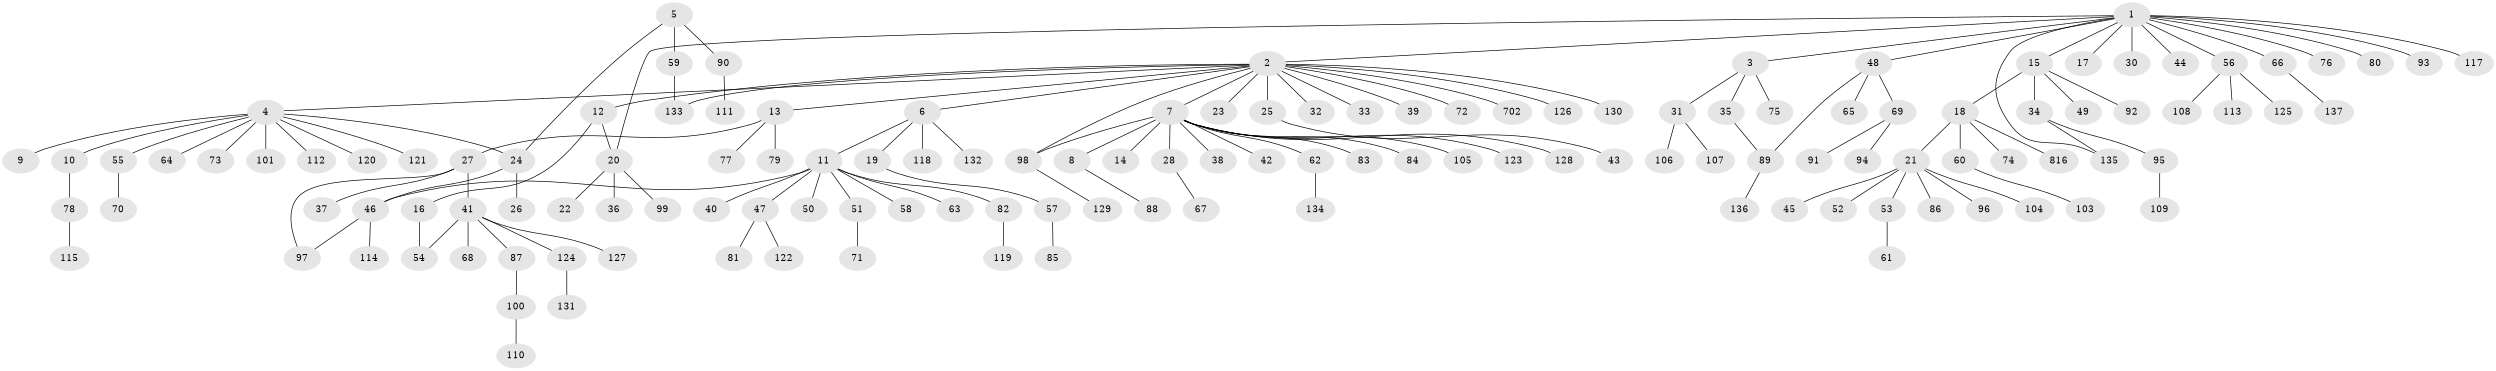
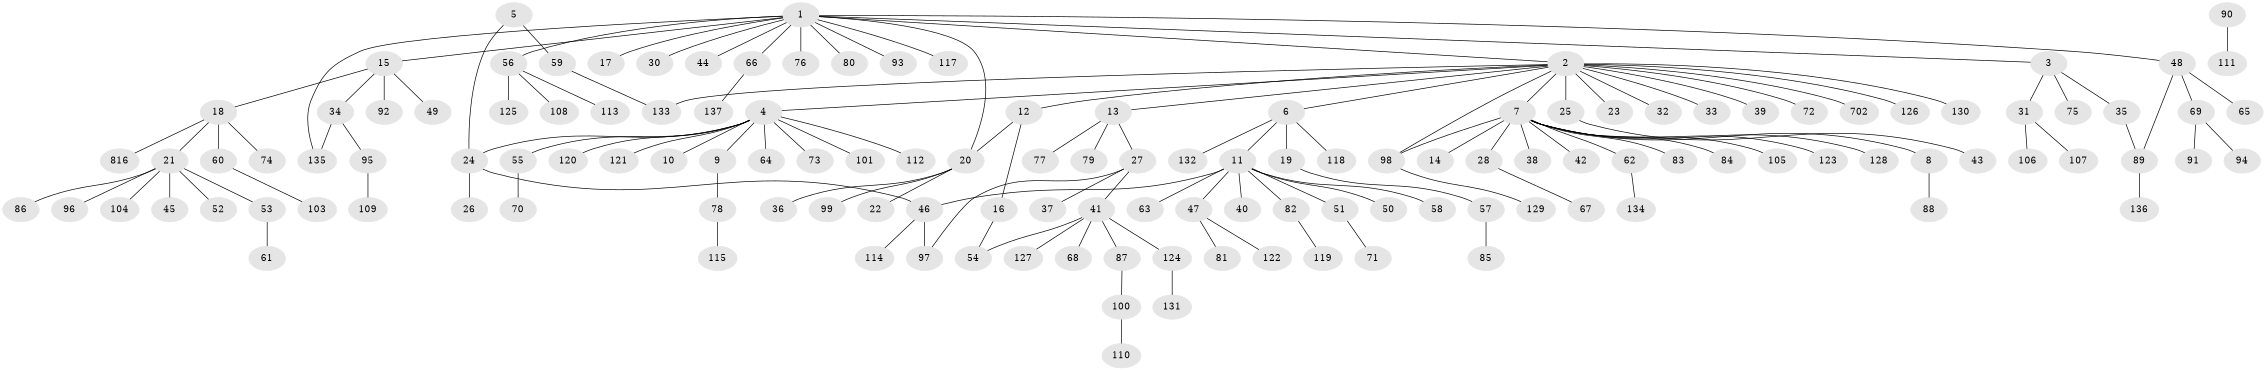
(699, 39) -> none
(70, 185) -> (718, 188)
